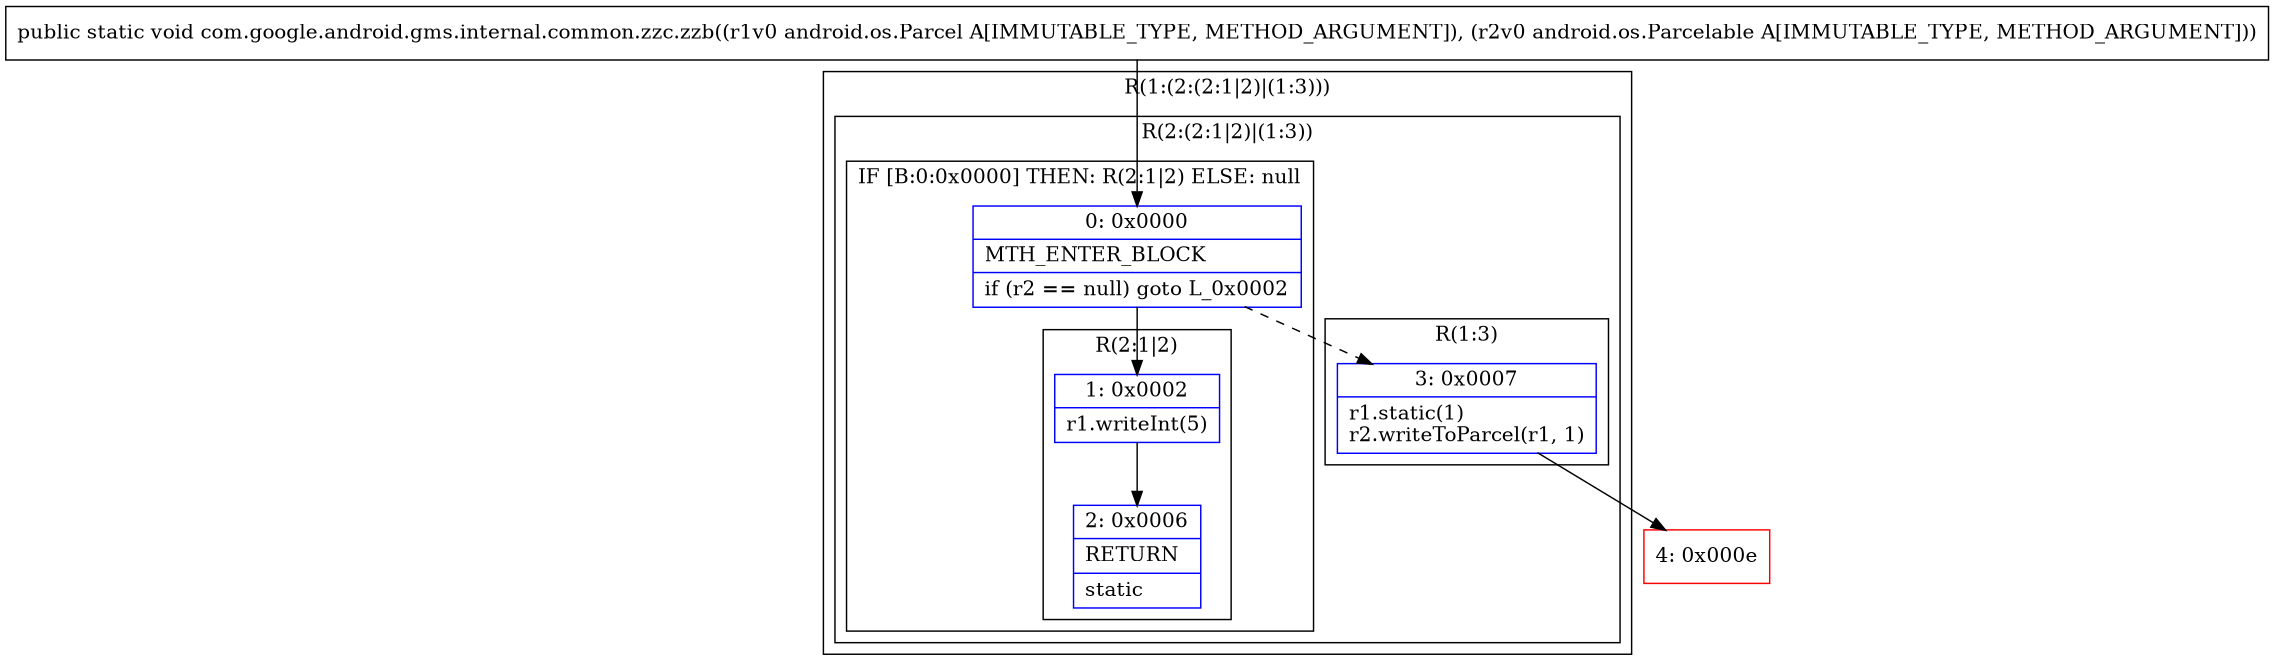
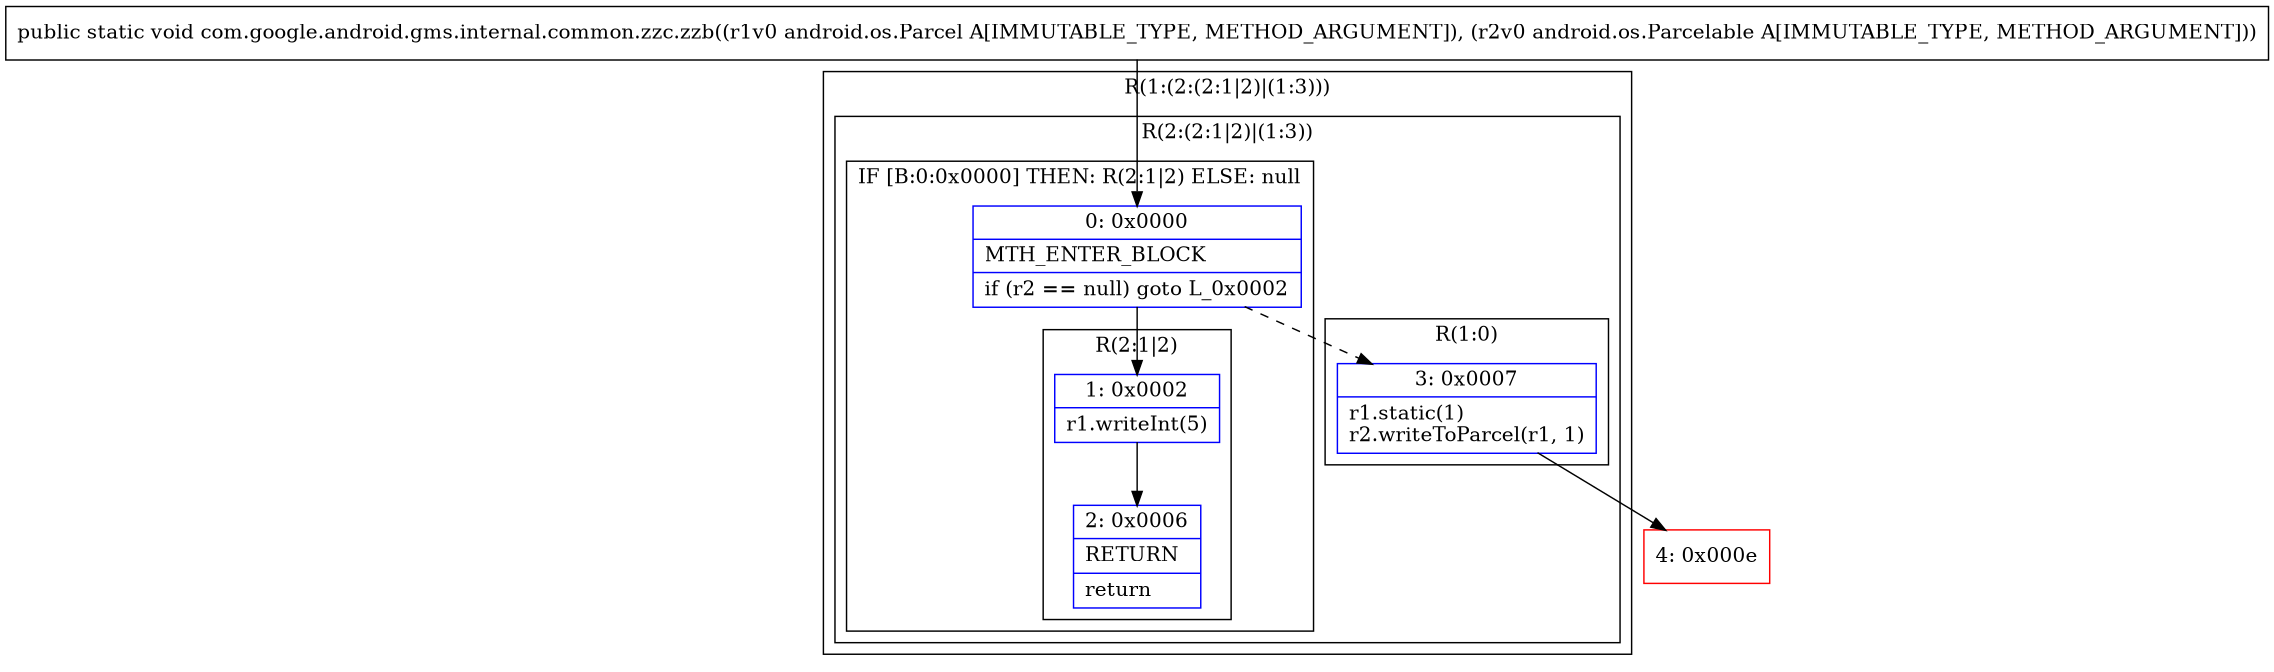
(1467, 335) -> (1467, 335)
(1114, 590) -> (1118, 590)
